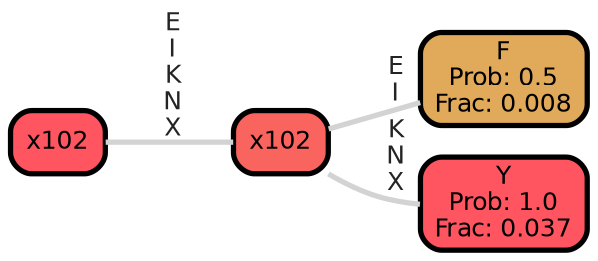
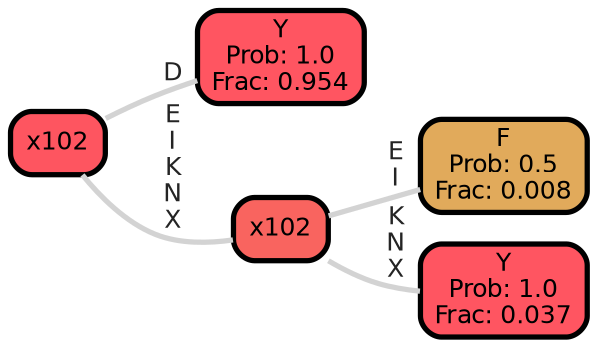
none -> (281, 57)
